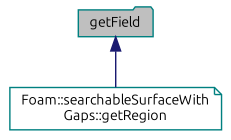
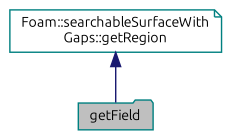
(116, 69) -> (116, 85)
